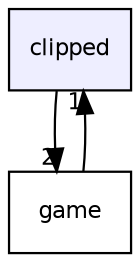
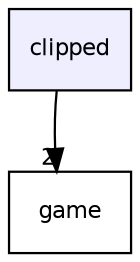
(85, 143) -> none
